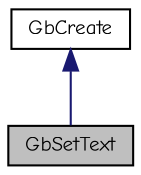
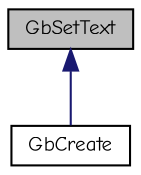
(71, 98) -> (71, 98)
